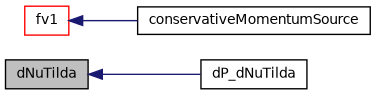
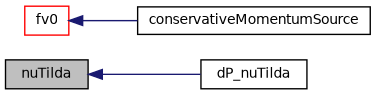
(47, 21) -> (47, 21)
(47, 74) -> (47, 74)
(254, 74) -> (254, 74)
